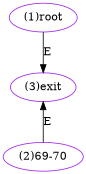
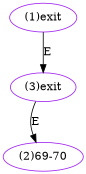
(43, 18) -> (43, 18)
(43, 126) -> (31, 118)
